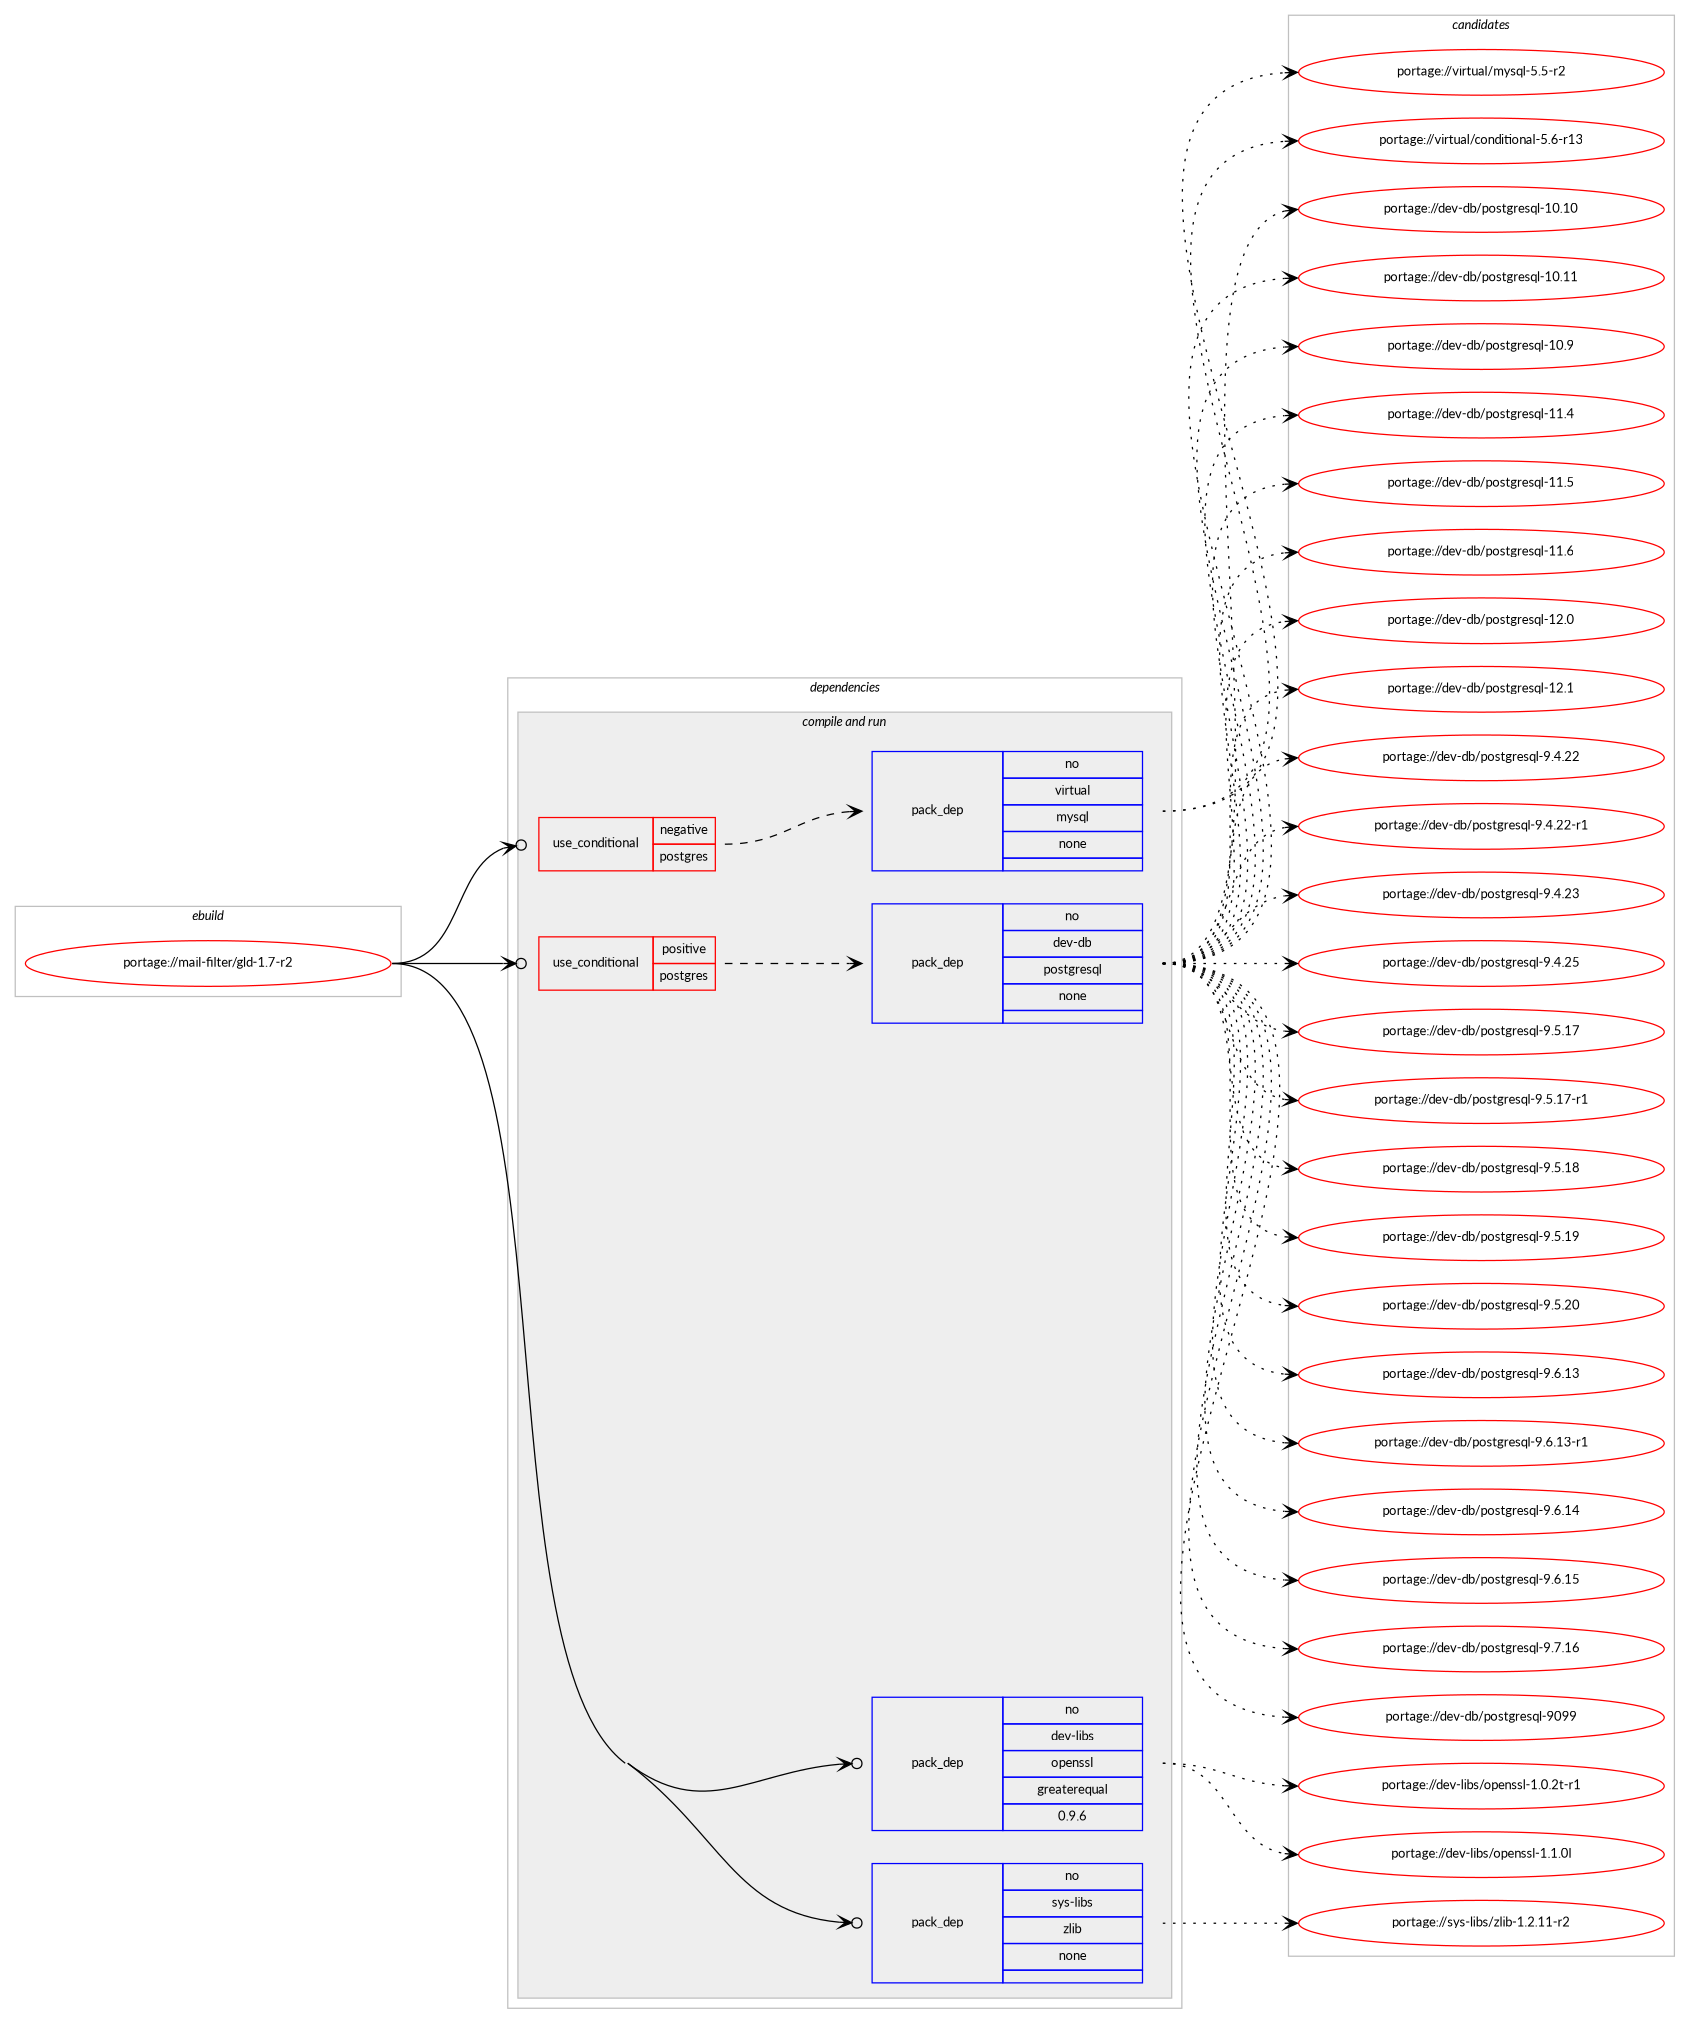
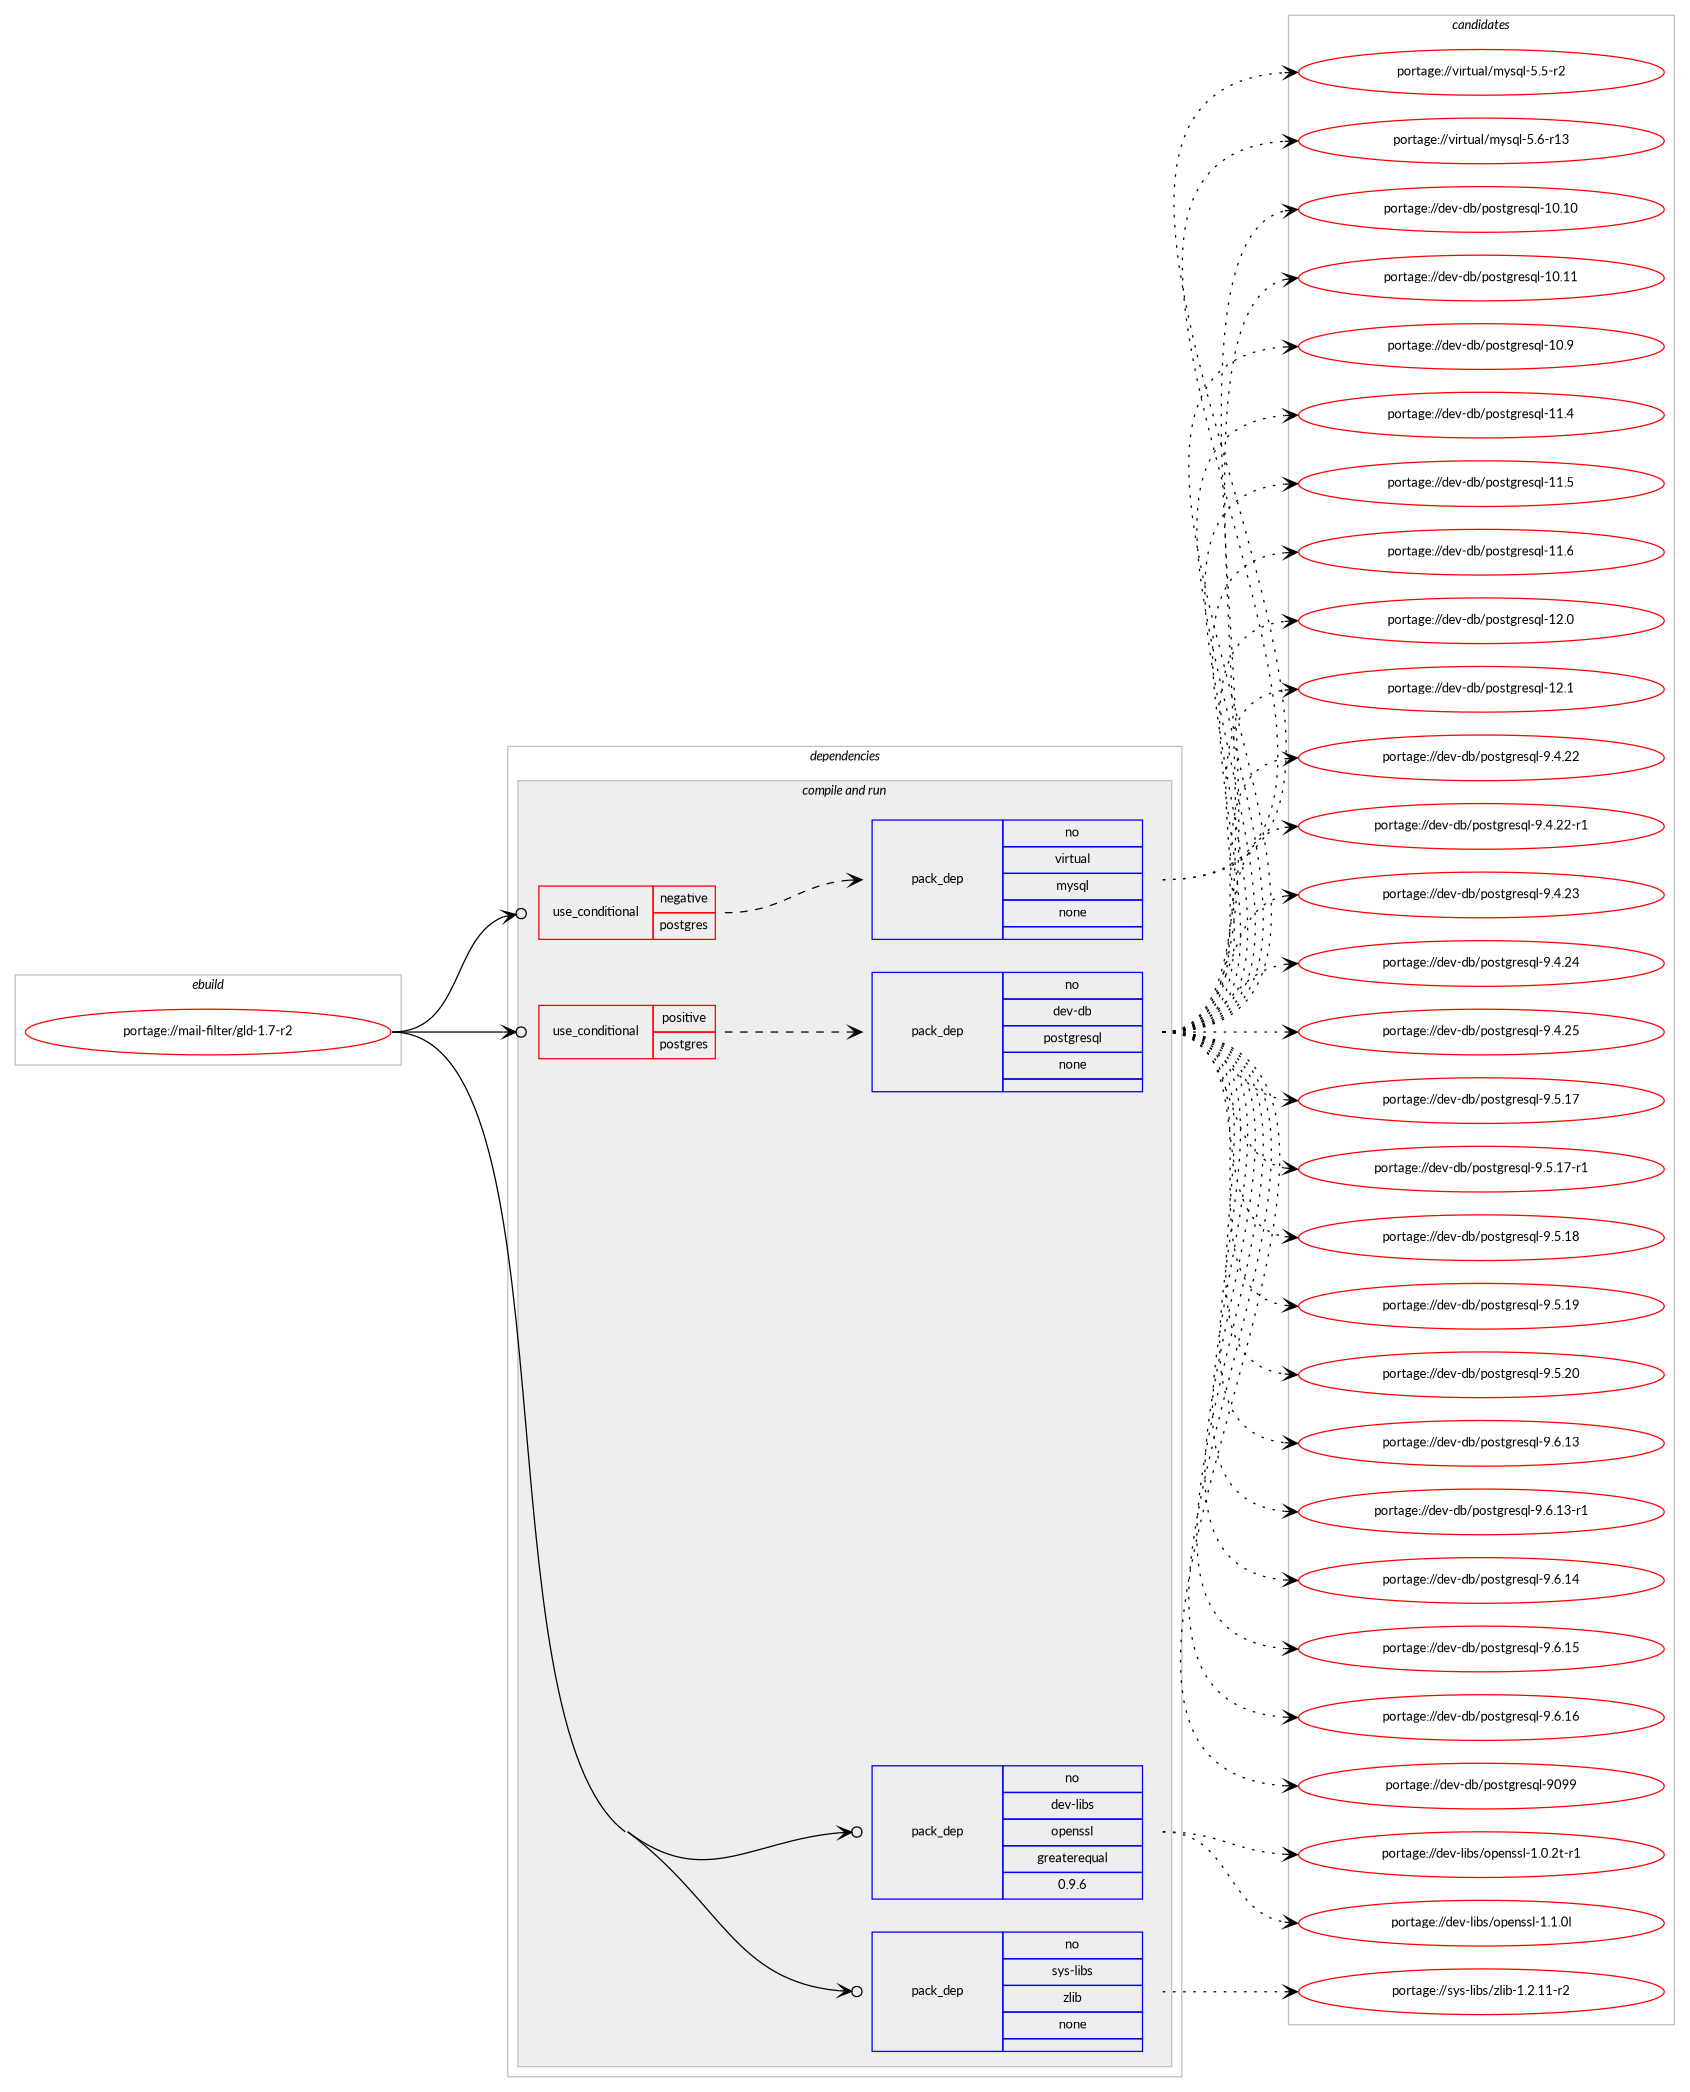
(1481, 141) -> (1481, 141)
none -> (1481, 964)
(1481, 1649) -> (1481, 1718)
